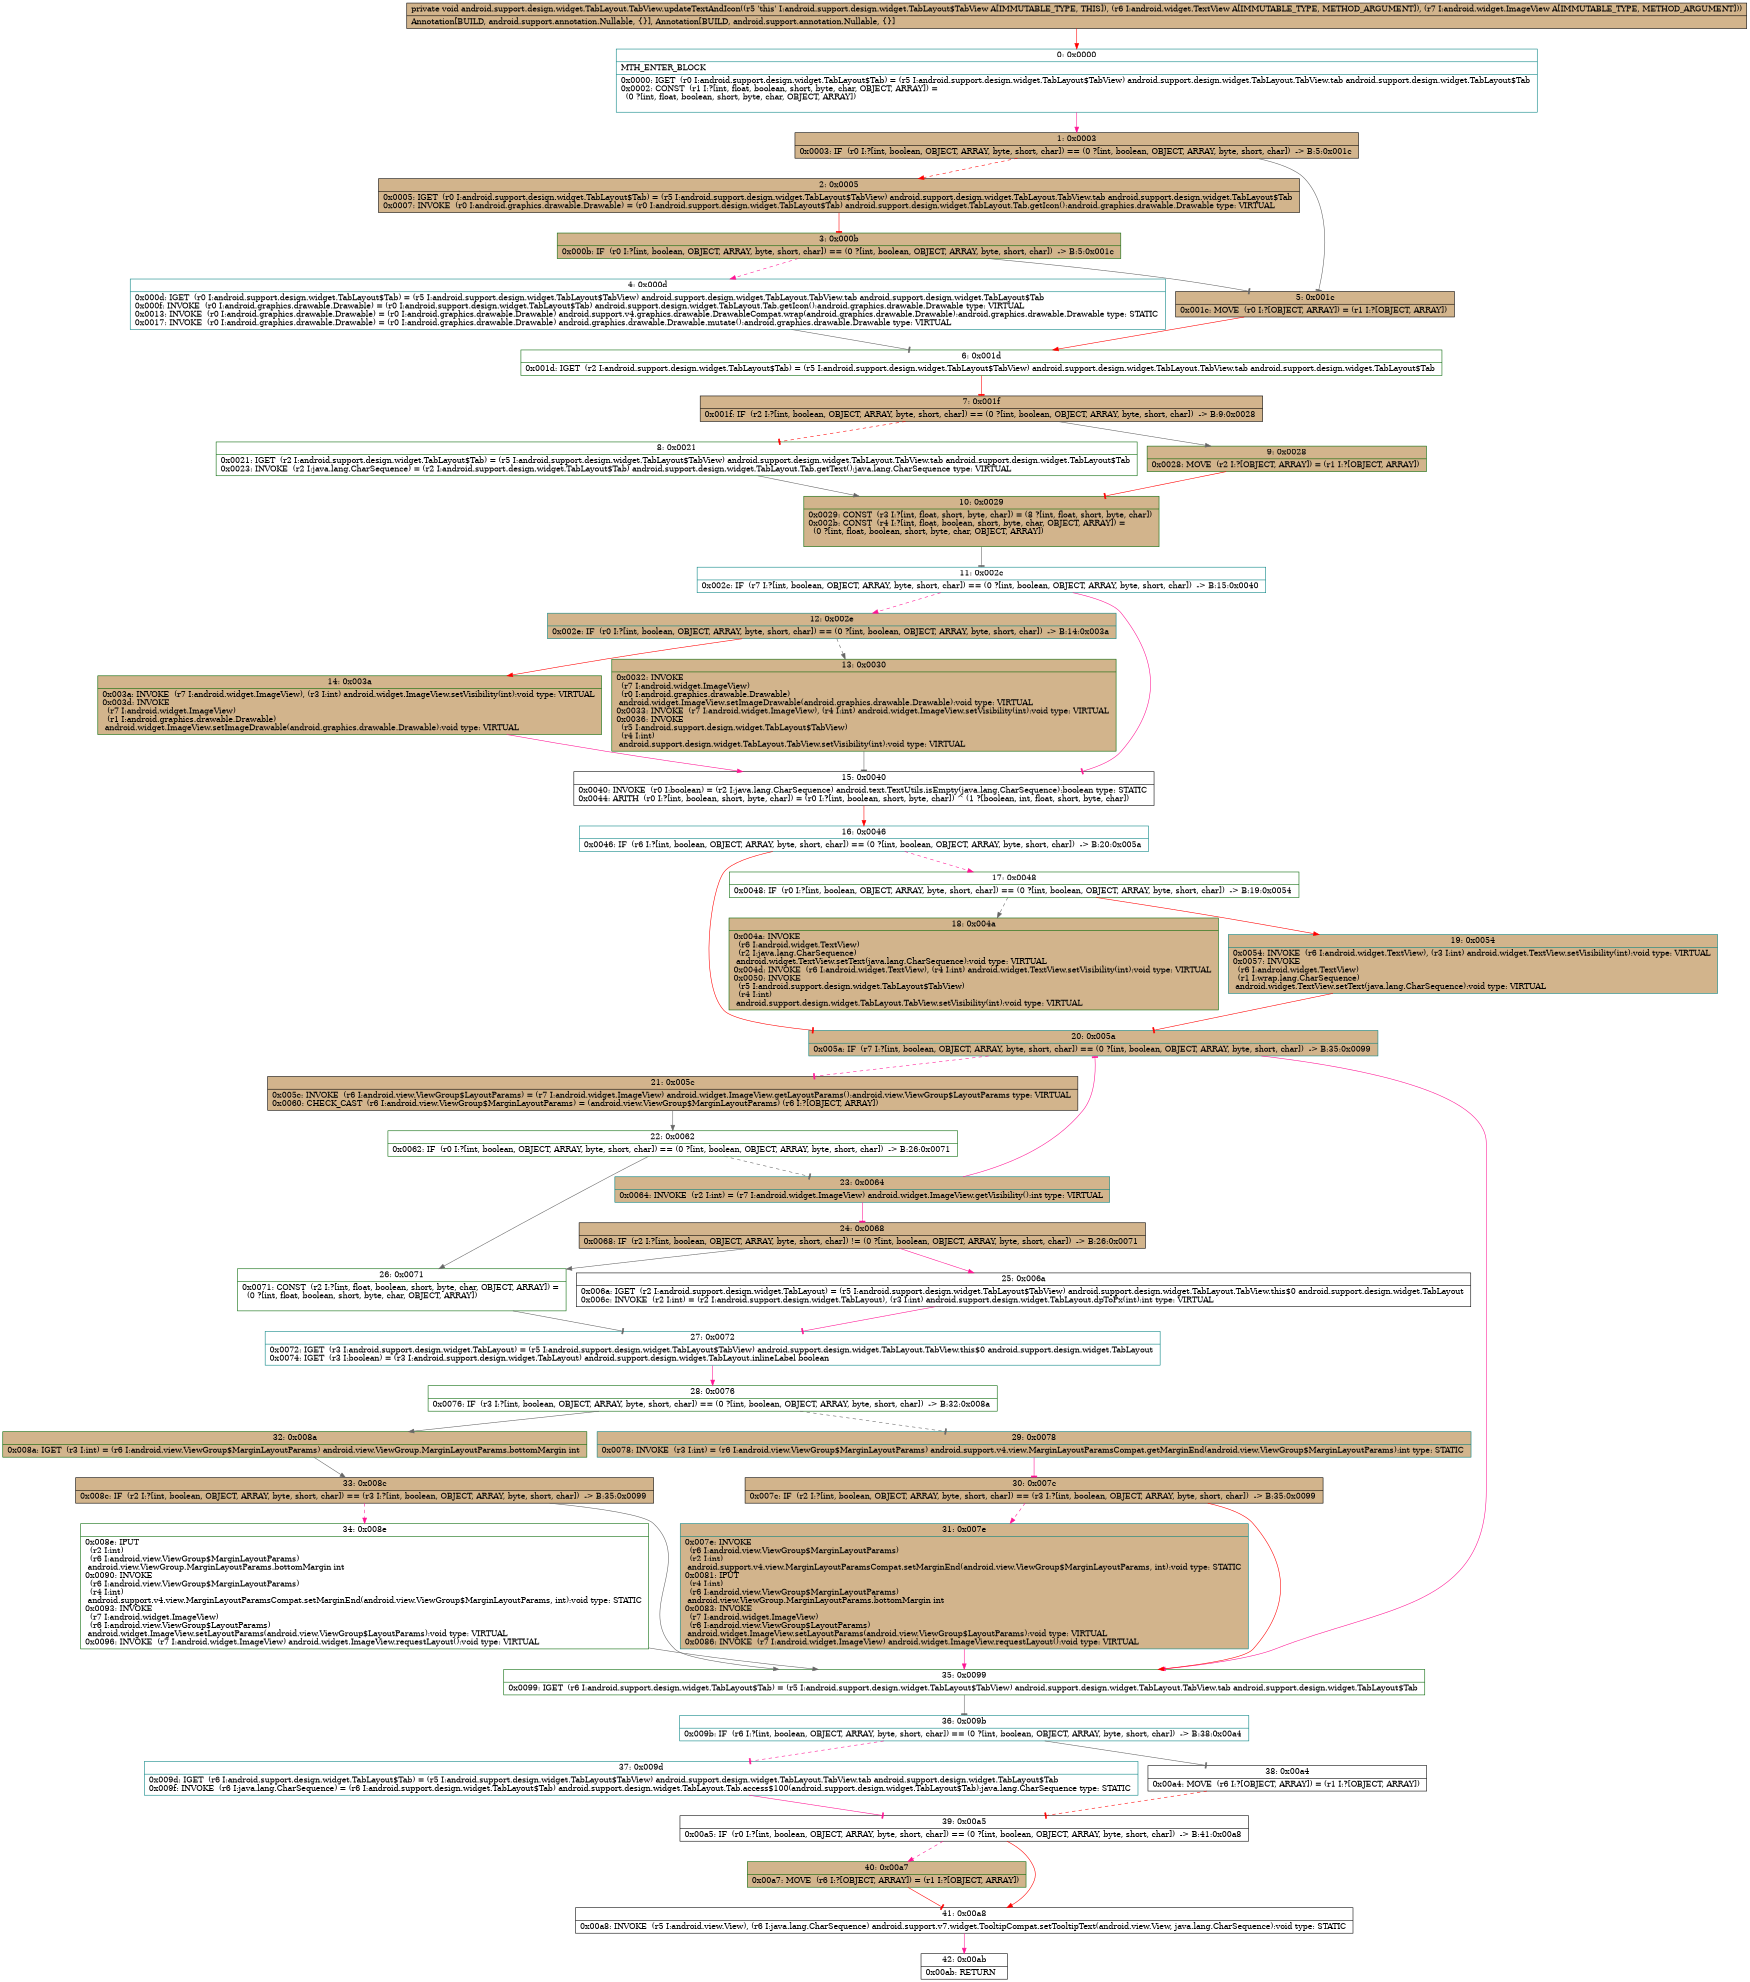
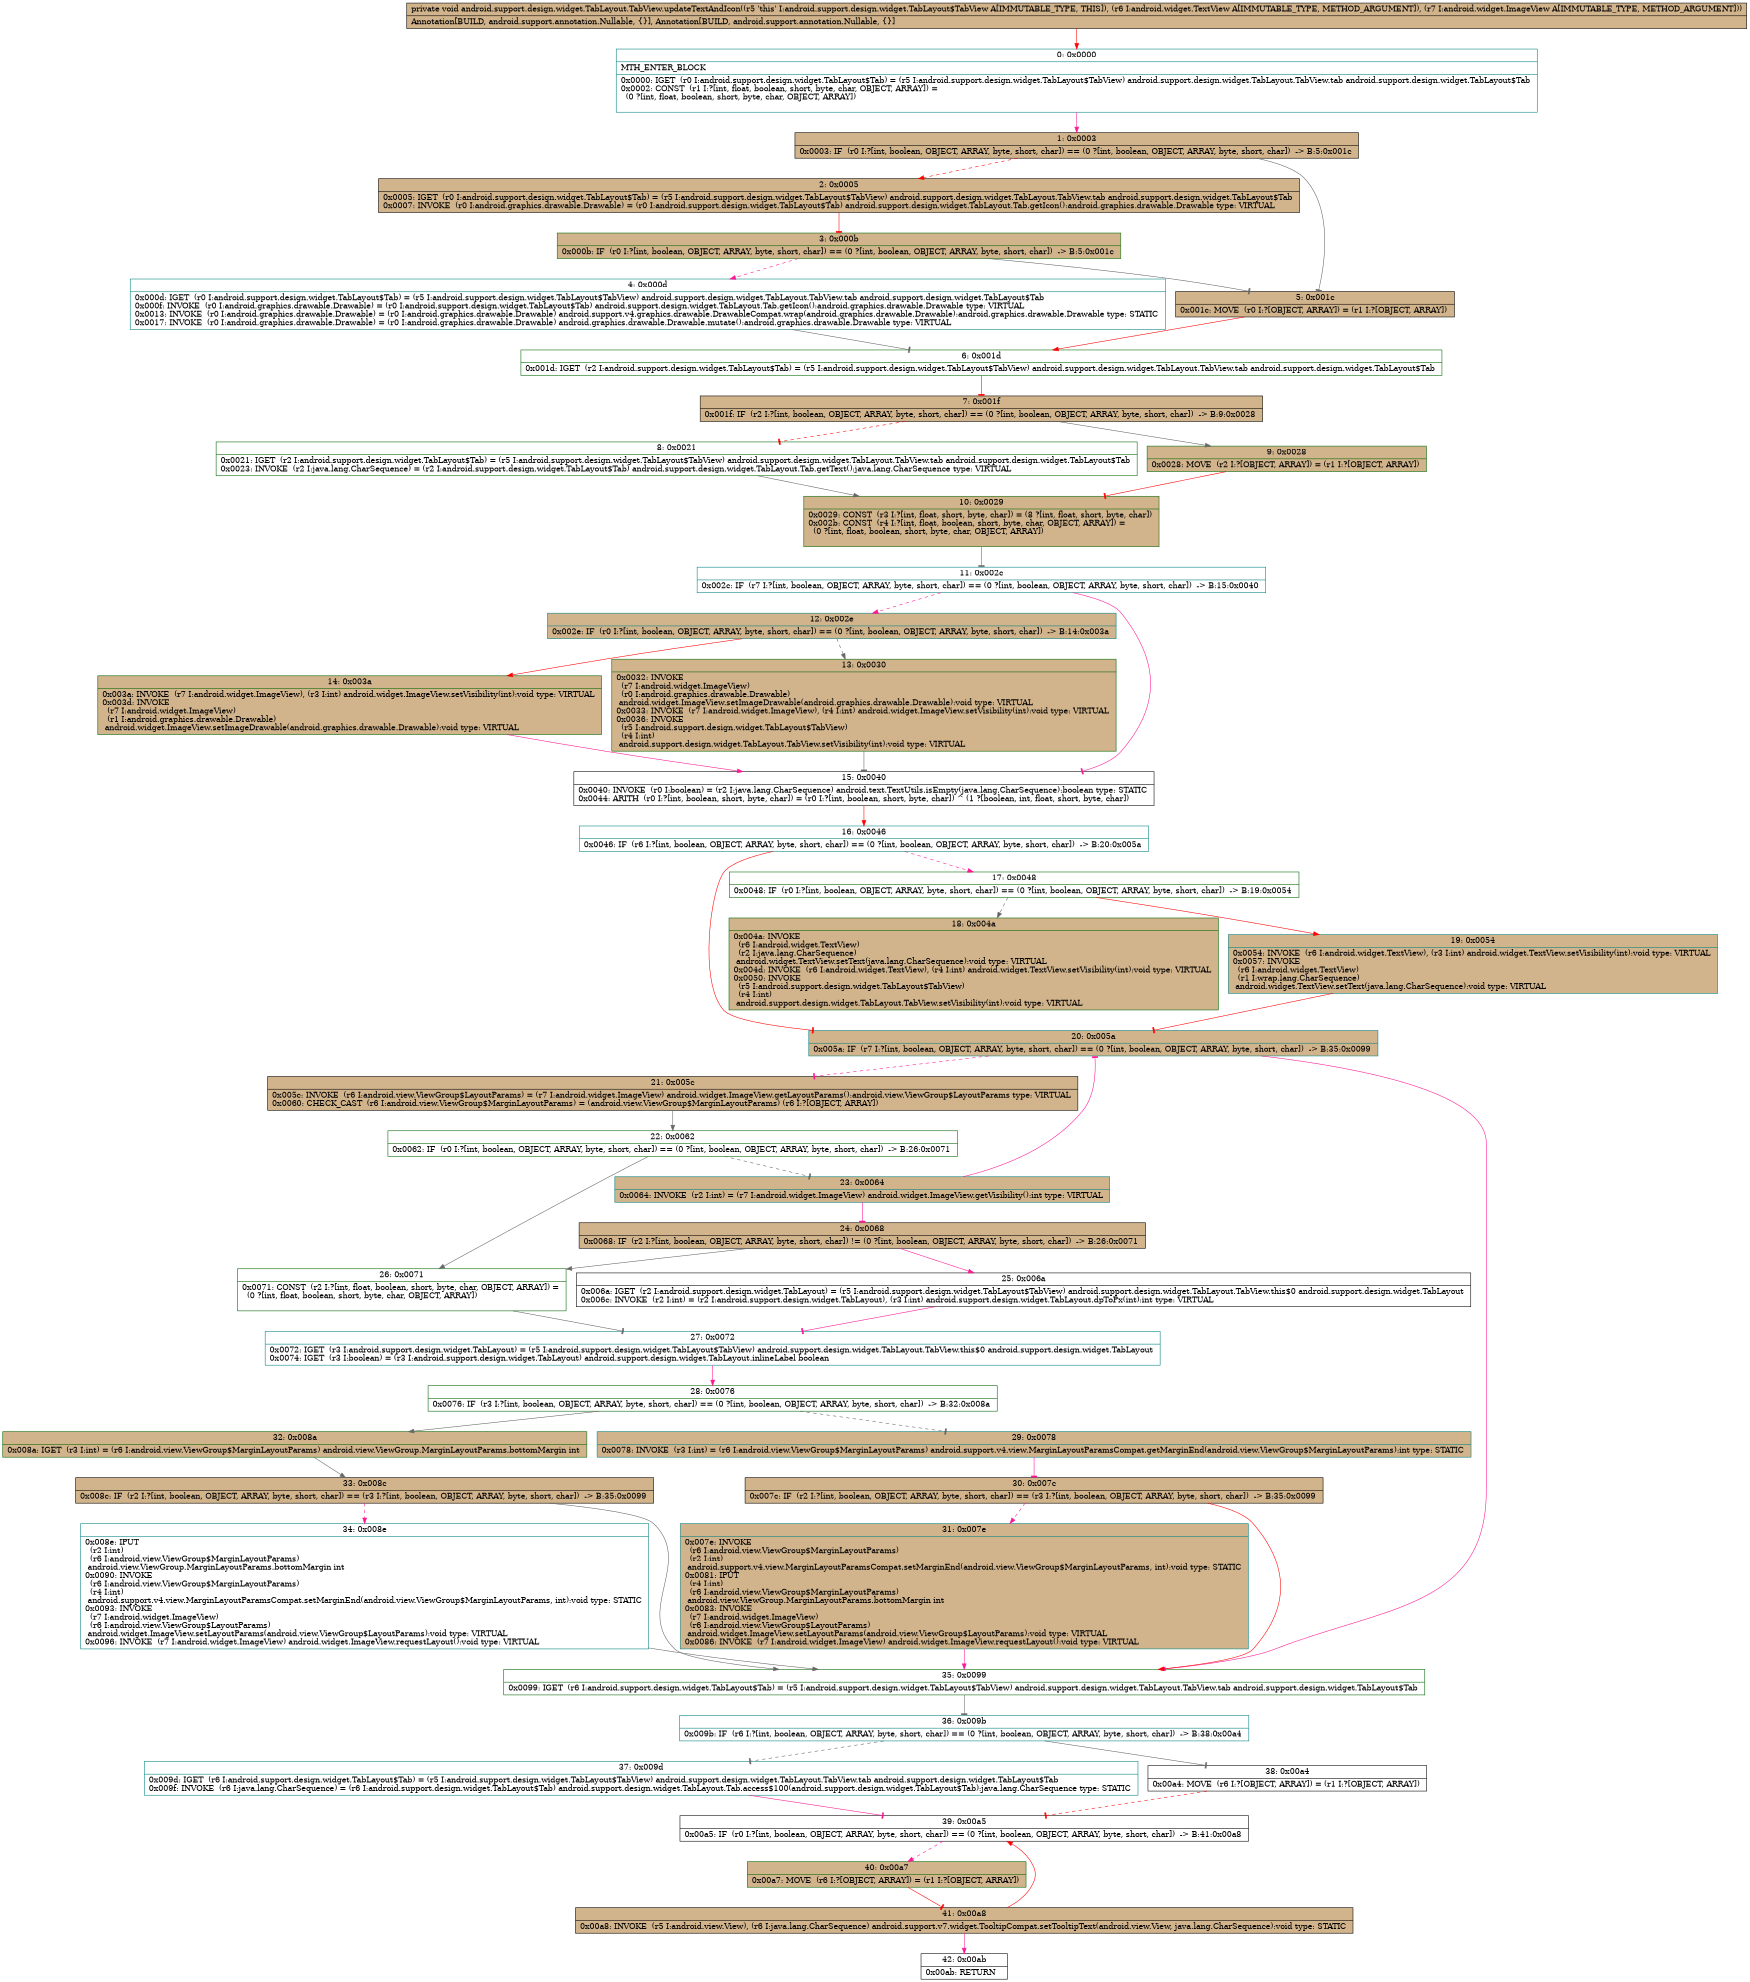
(365, 1586) -> (365, 1586)
(818, 1751) -> (818, 1751)
(1035, 1872) -> (1035, 1877)
(964, 1920) -> (964, 1920)
